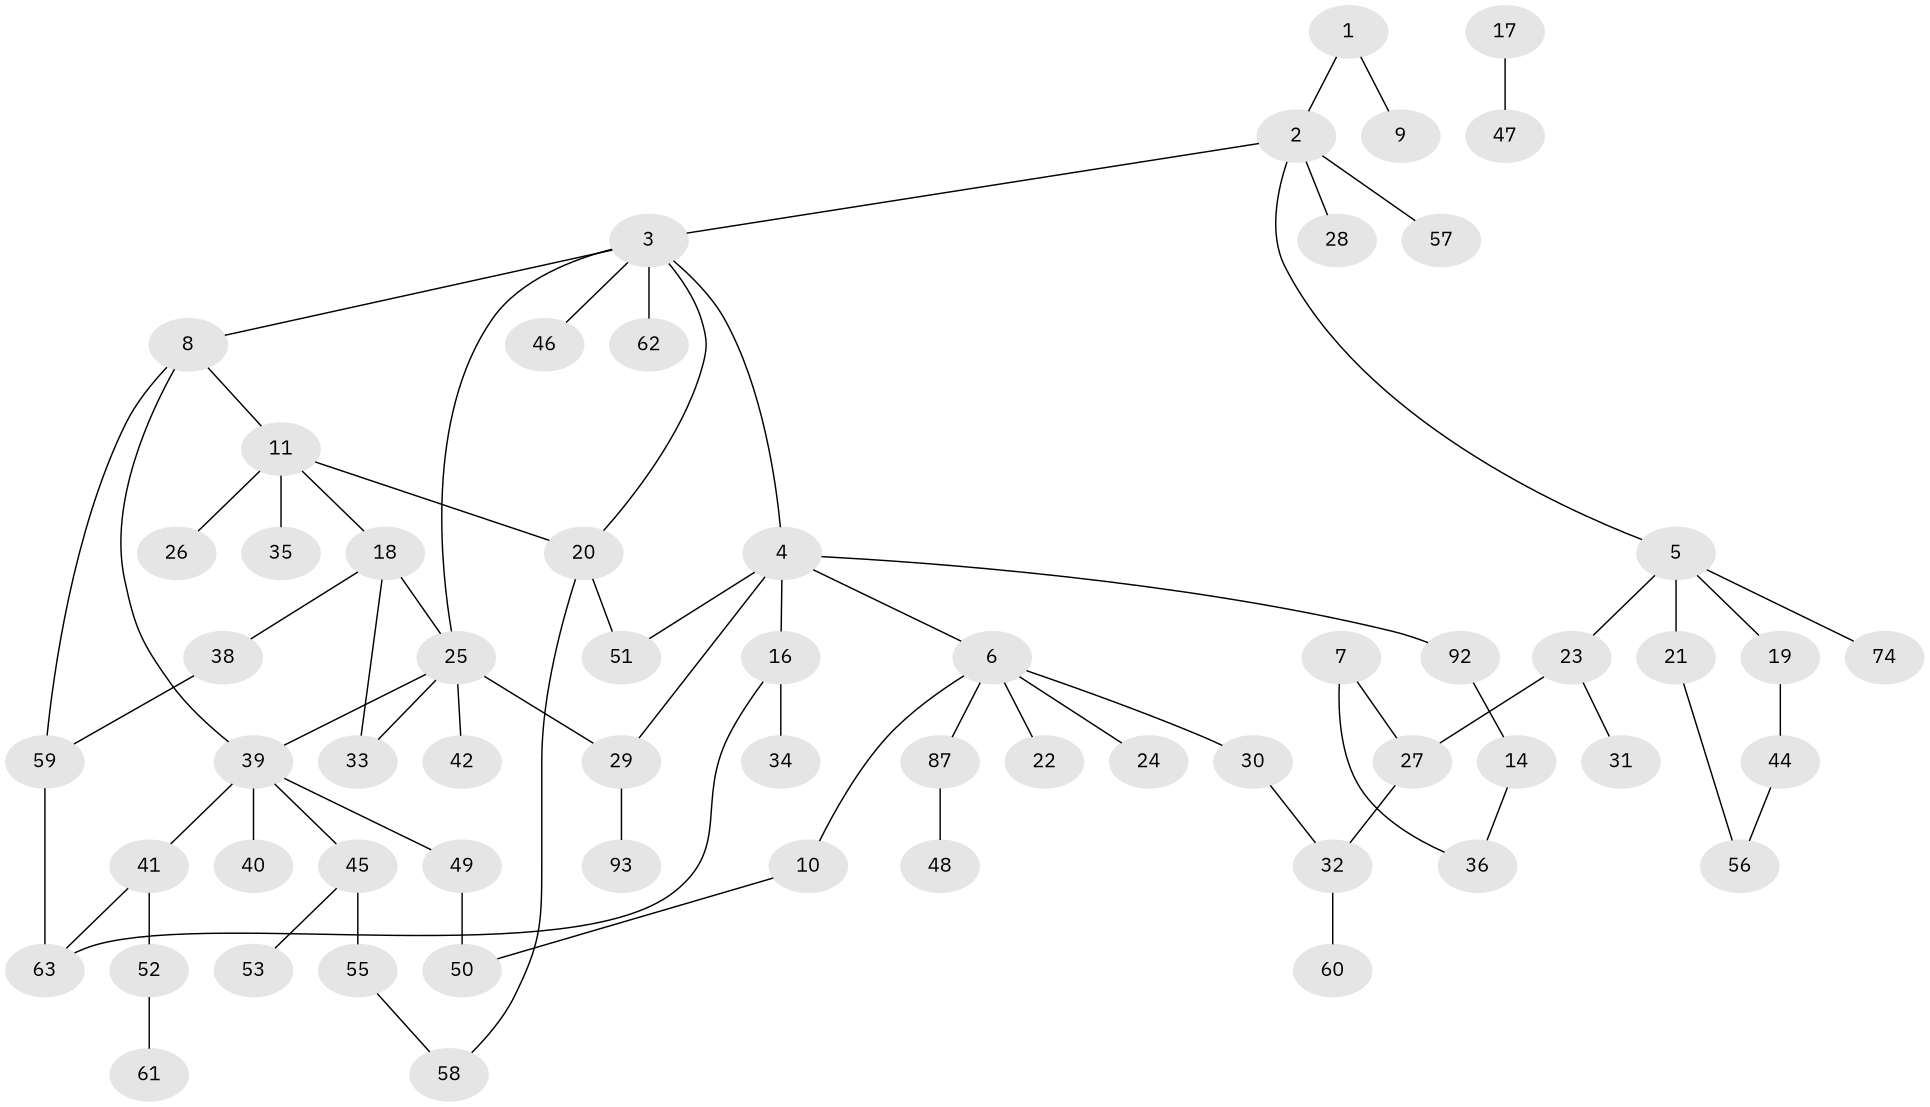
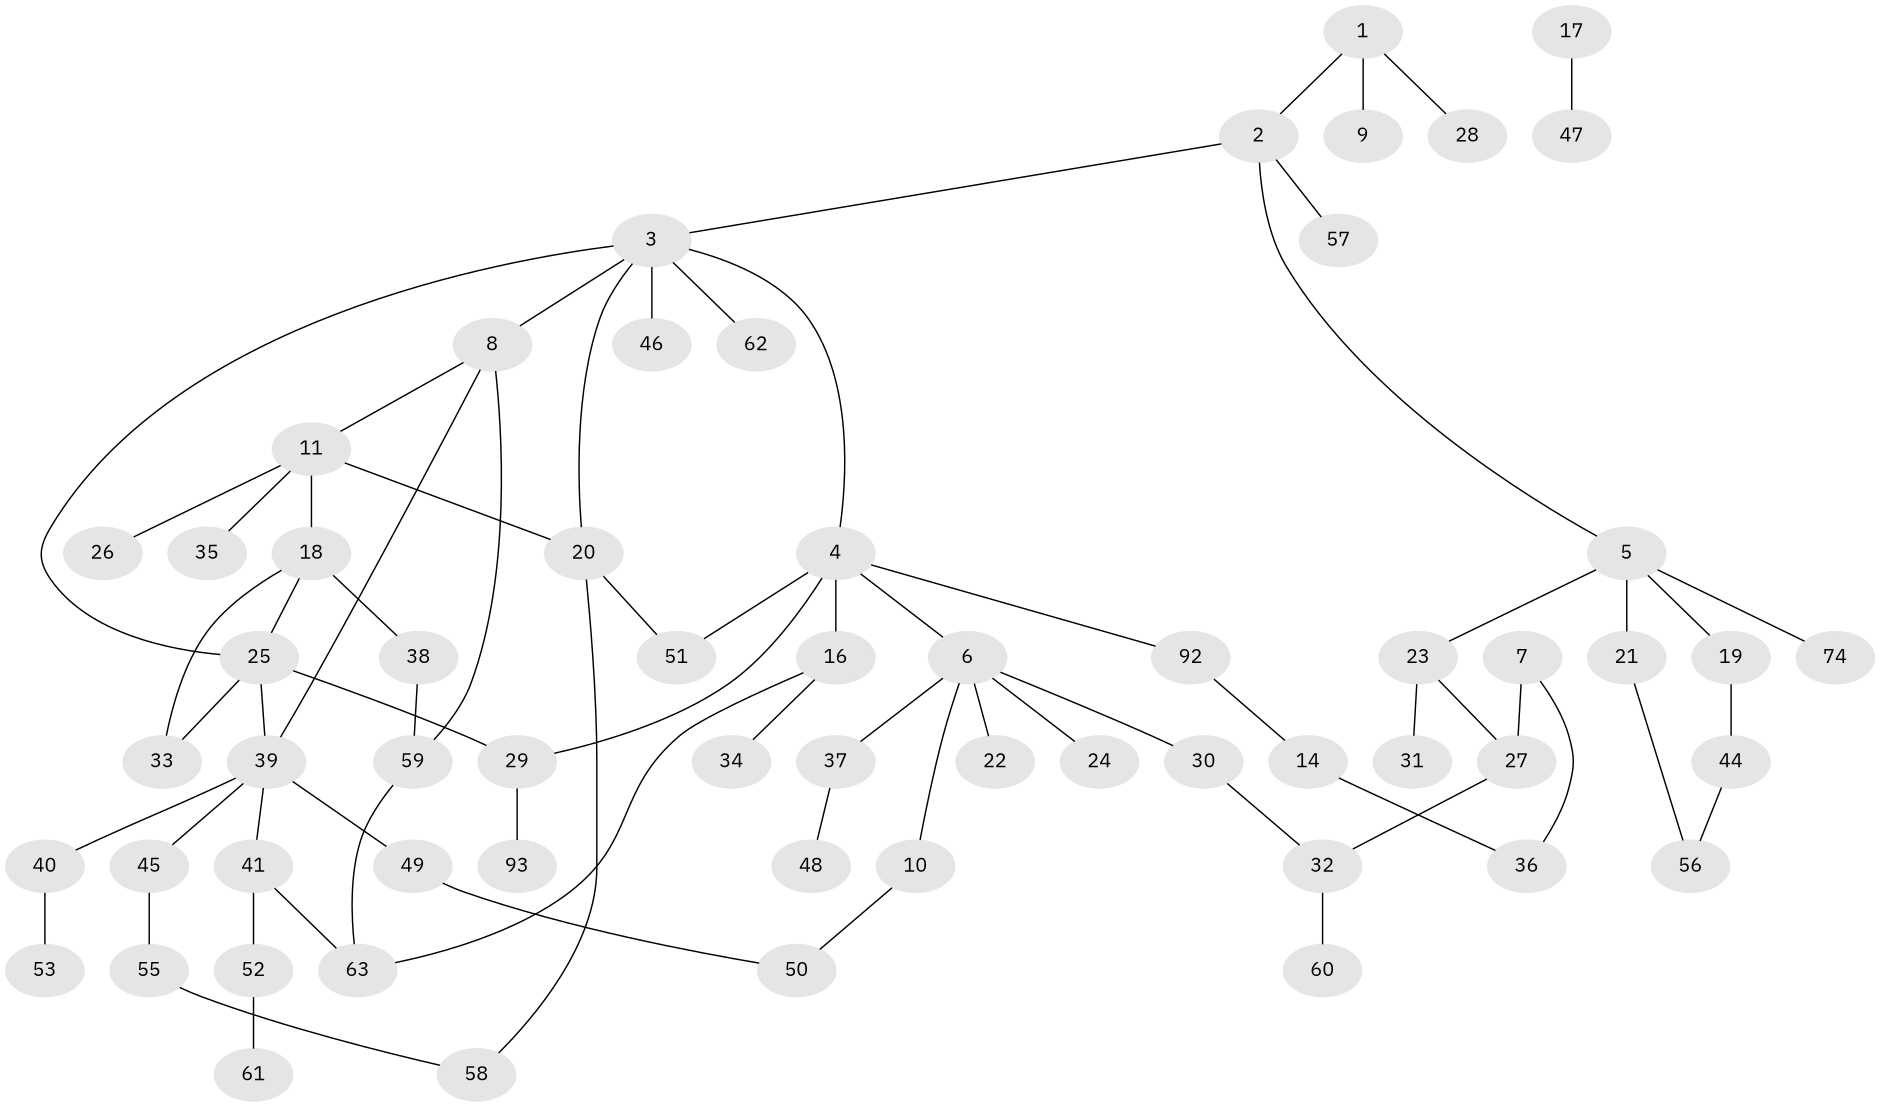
(1317, 188) -> (1415, 84)
(462, 762) -> none
(940, 762) -> (836, 762)
(306, 918) -> (45, 919)
